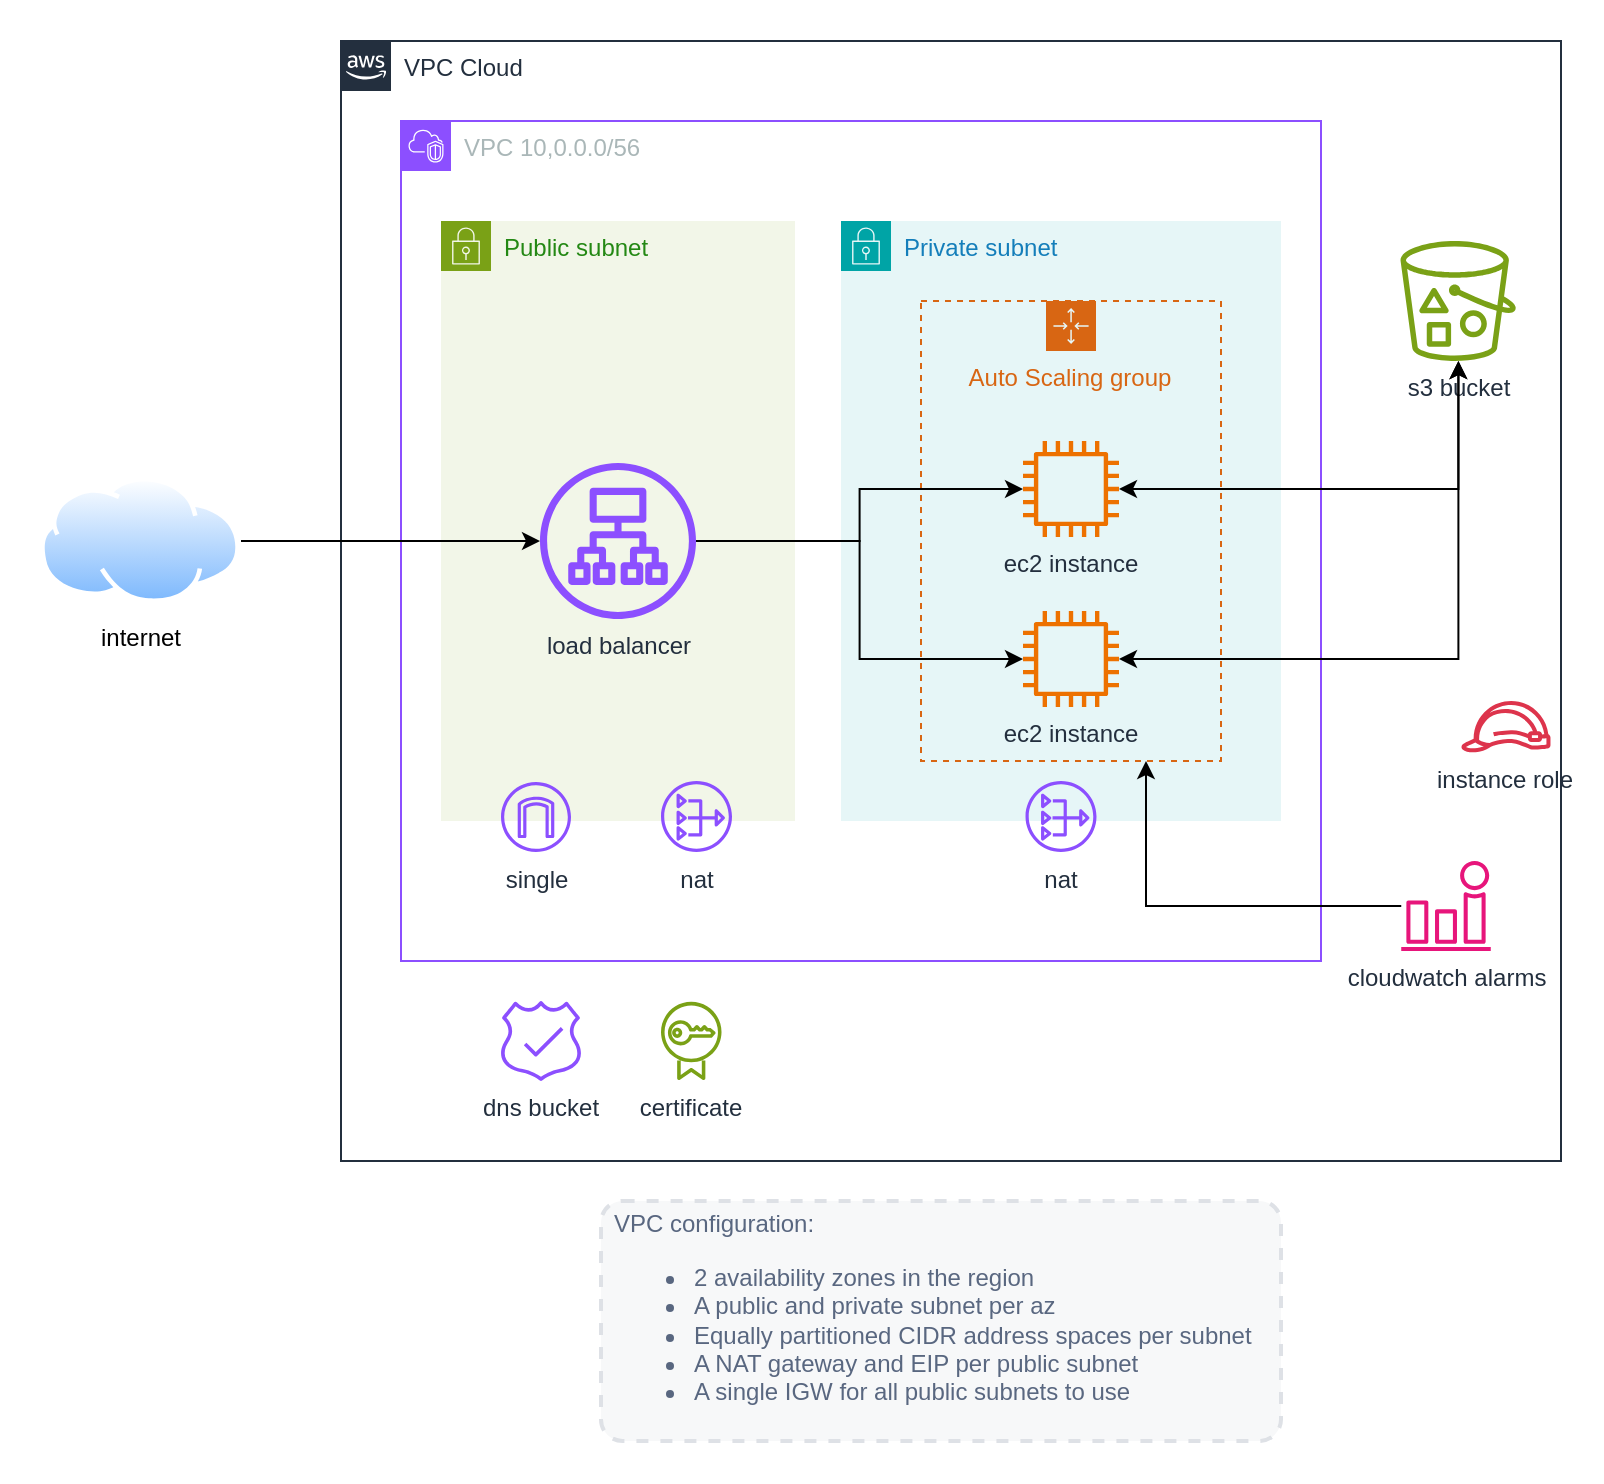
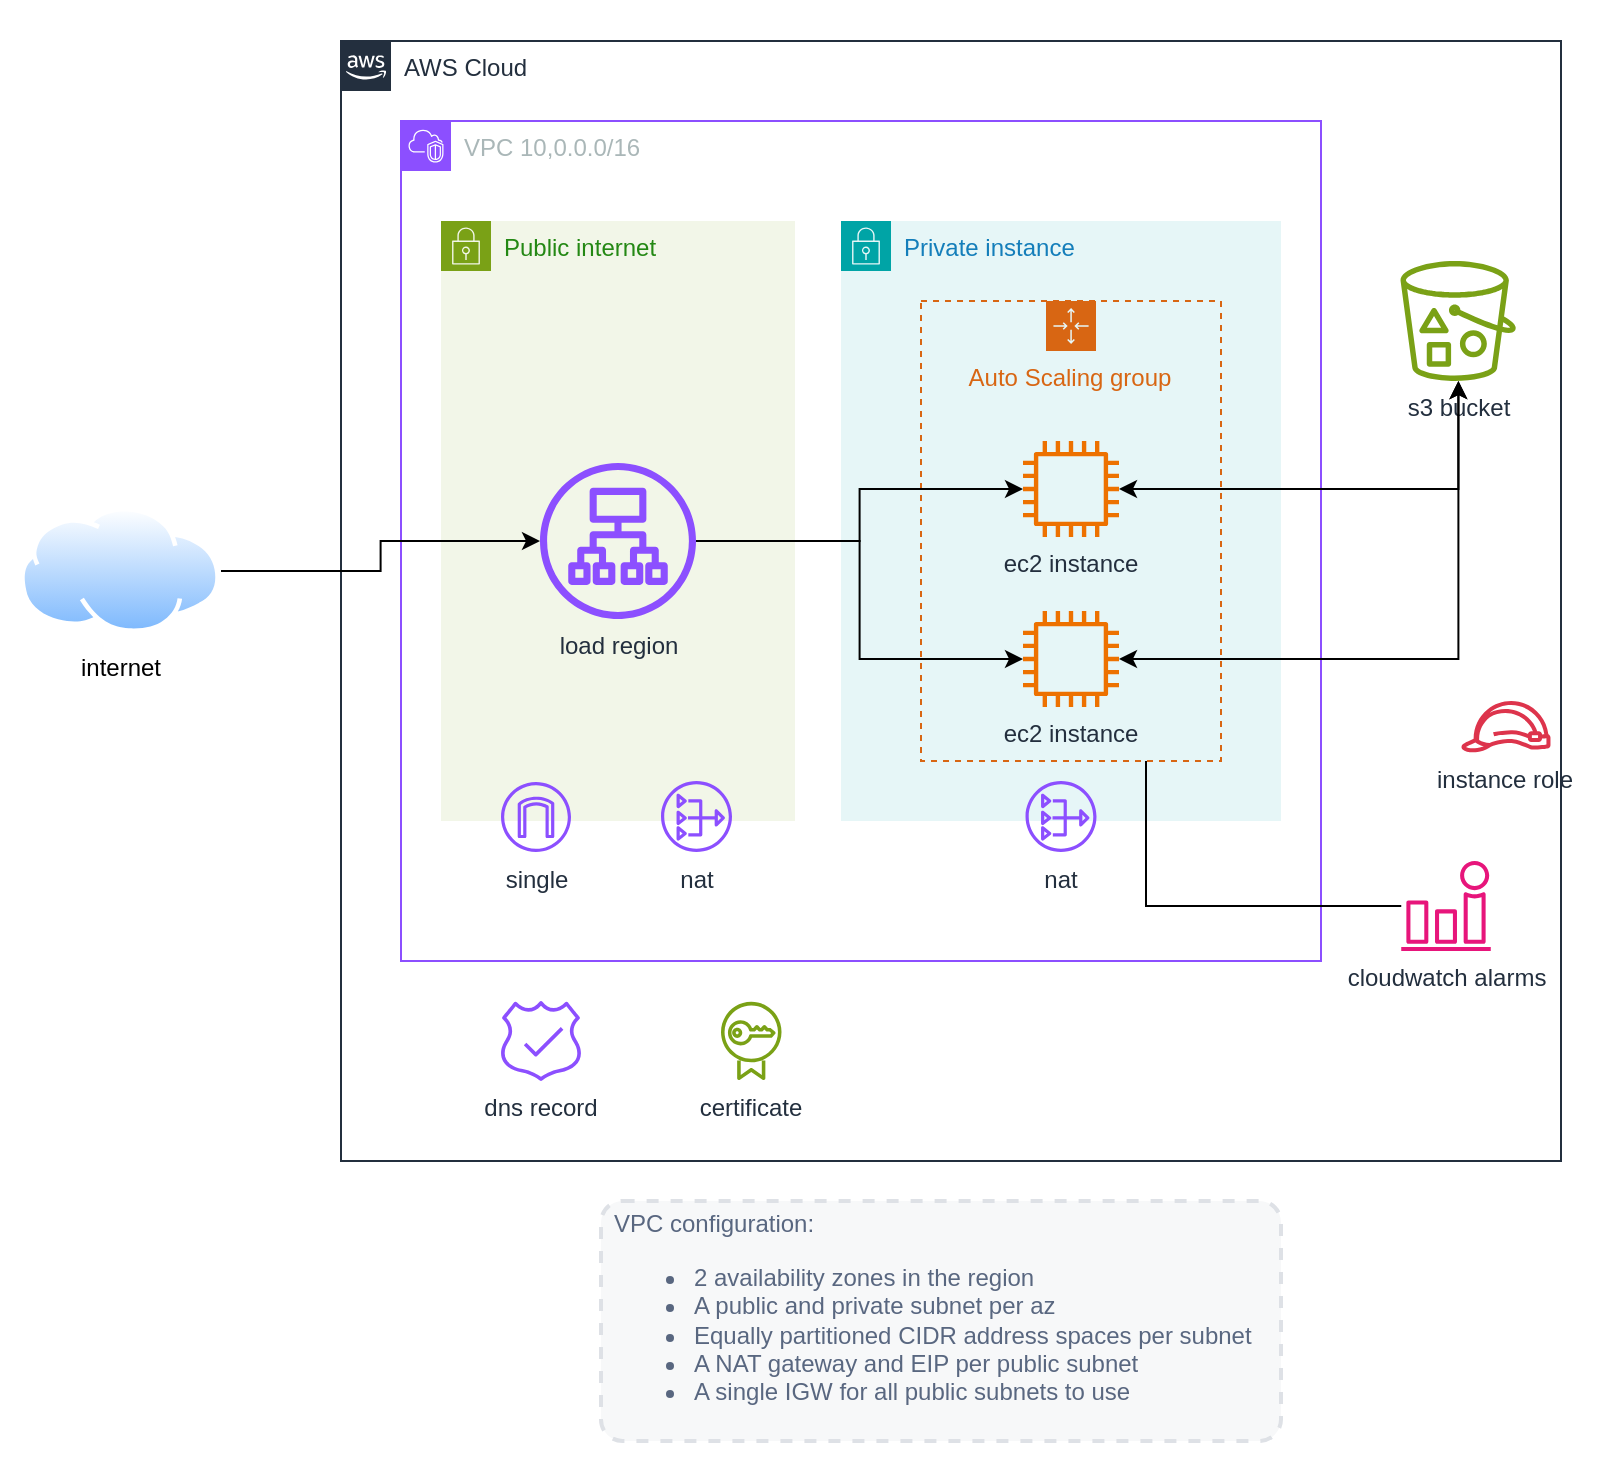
(459, 69) -> (459, 69)
(553, 149) -> (553, 149)
(583, 249) -> (593, 249)
(993, 249) -> (1003, 249)
(1458, 301) -> (1458, 321)
(141, 541) -> (121, 571)
(620, 647) -> (620, 647)
(1146, 776) -> (1146, 771)
(691, 1041) -> (751, 1041)
(542, 1109) -> (542, 1109)
